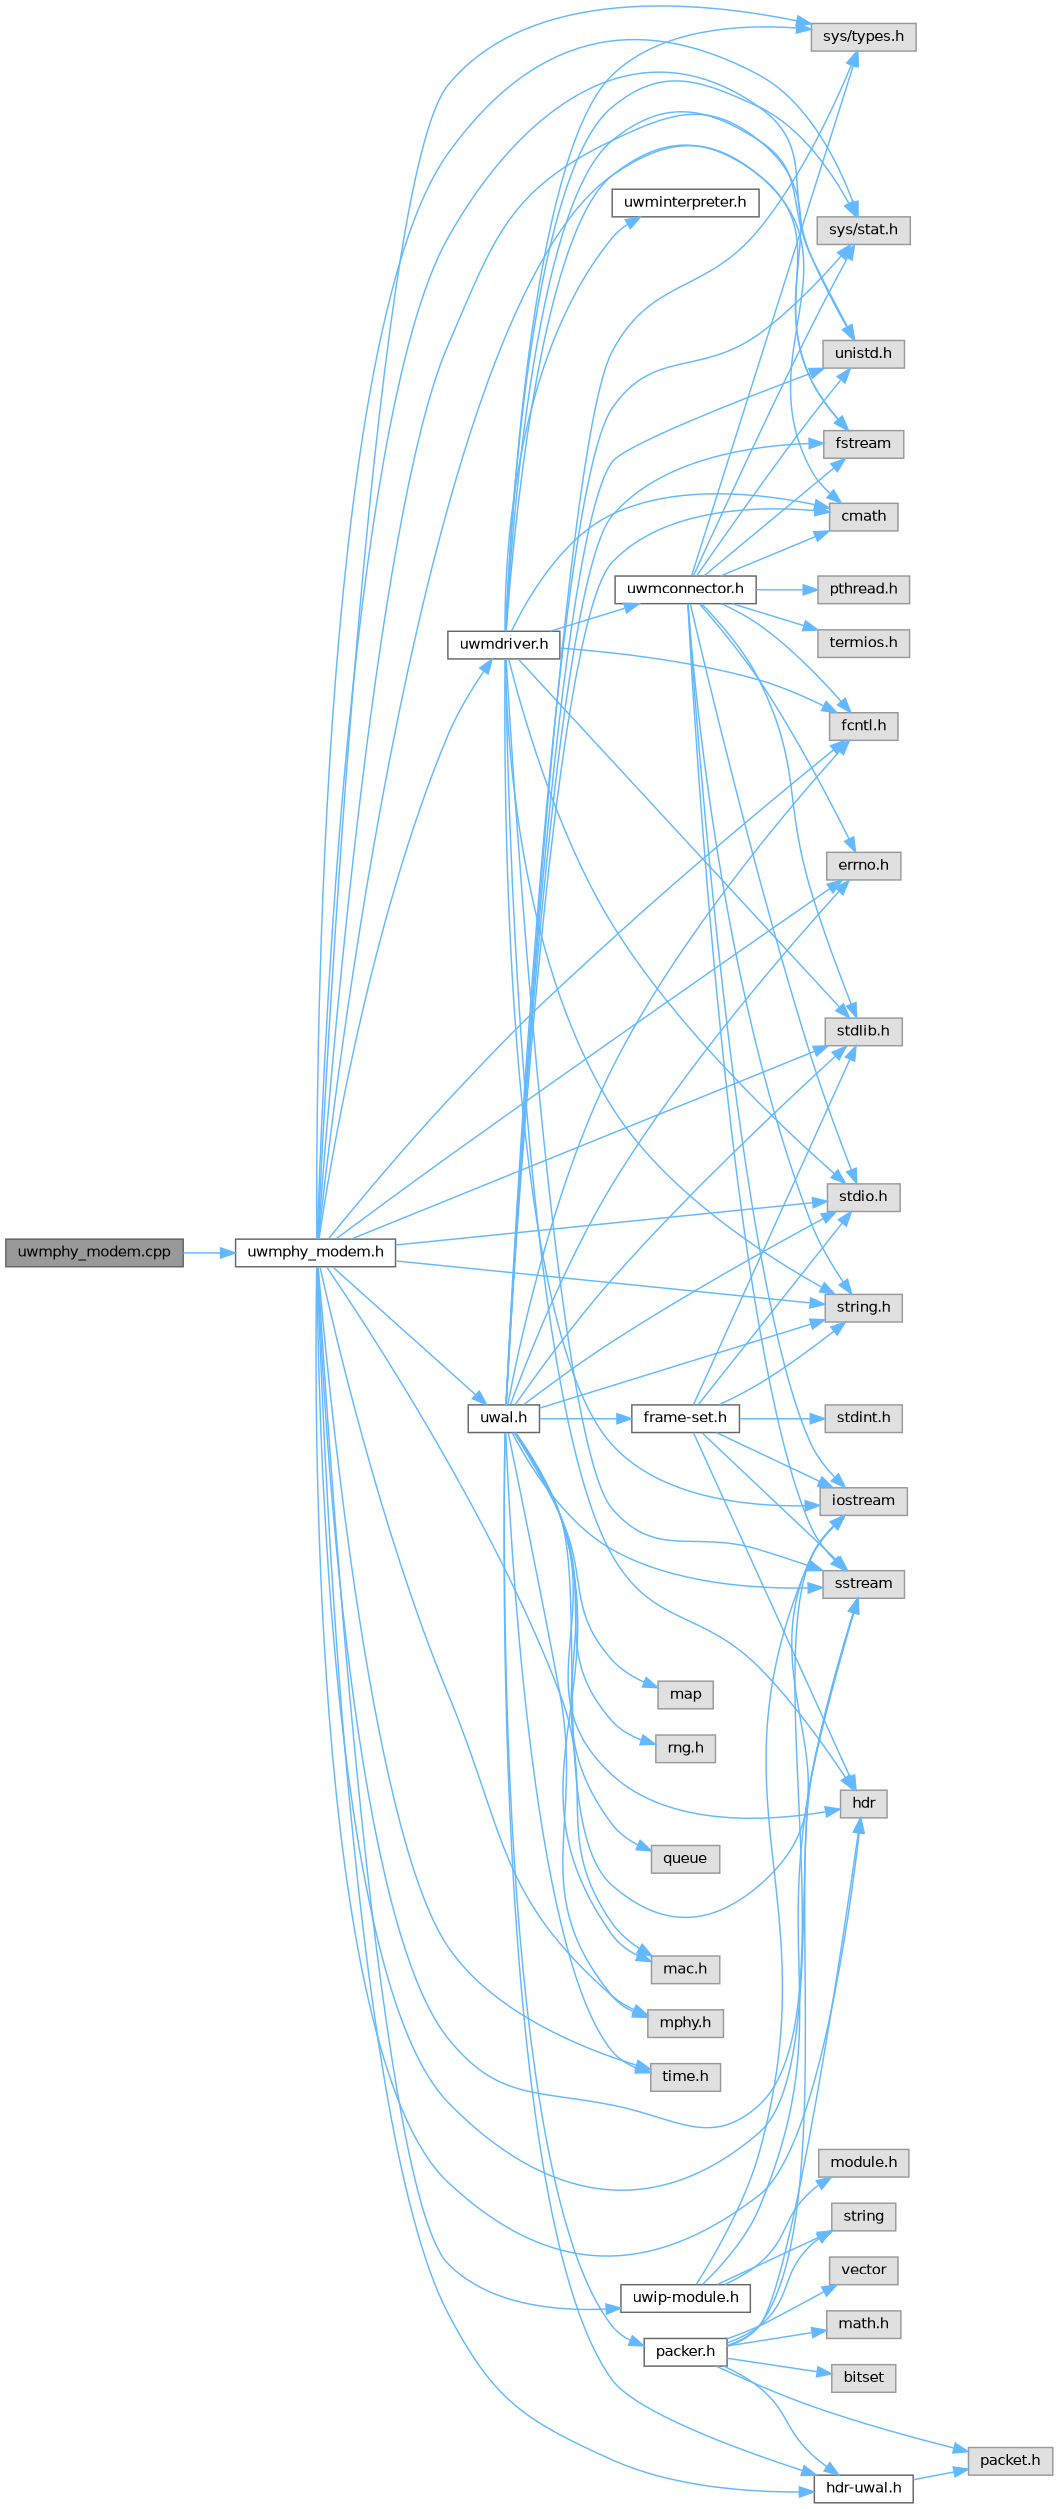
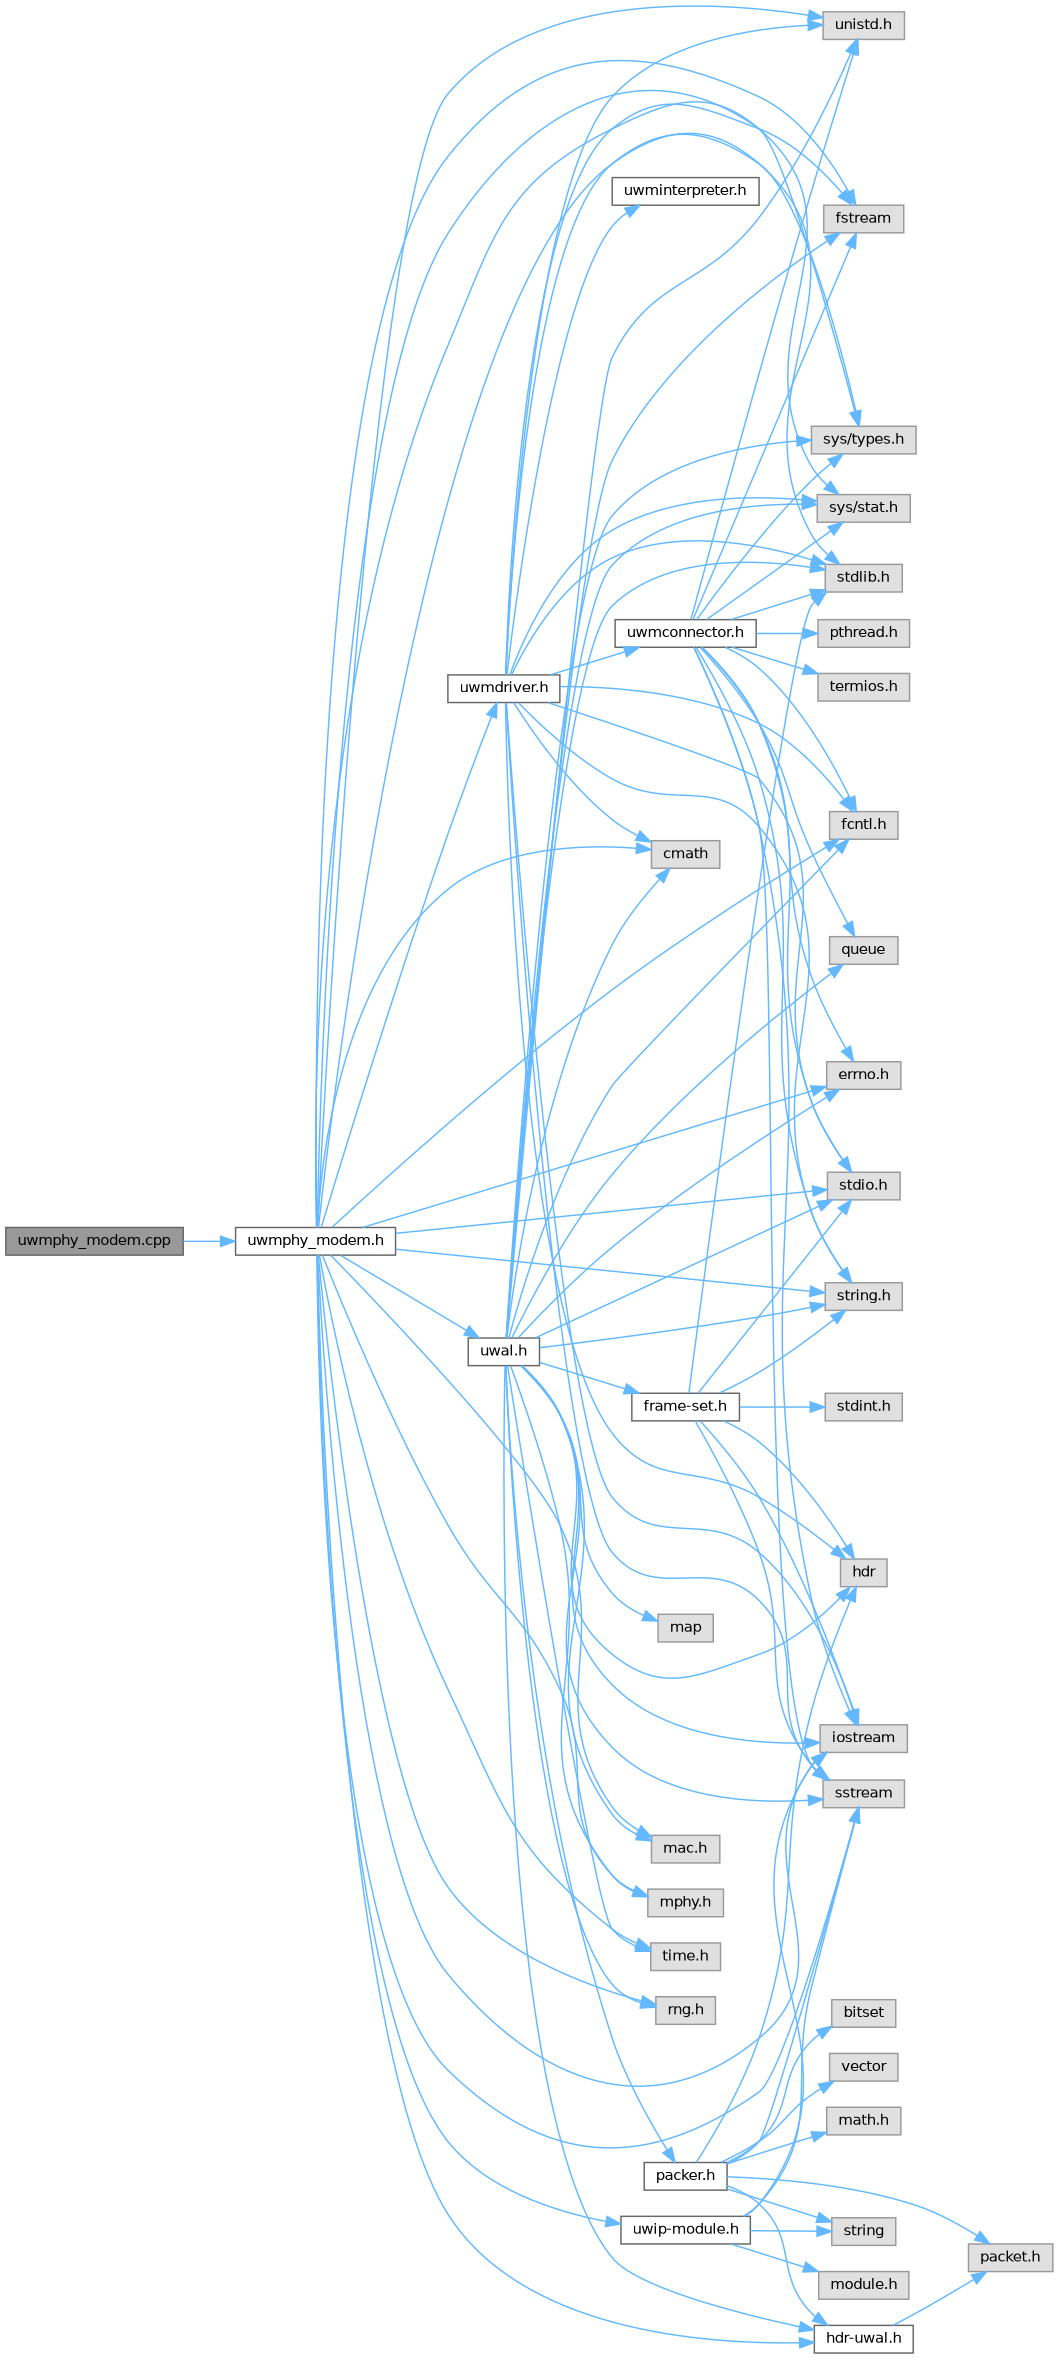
(768, 556) -> (795, 810)
(414, 2129) -> (382, 1689)
